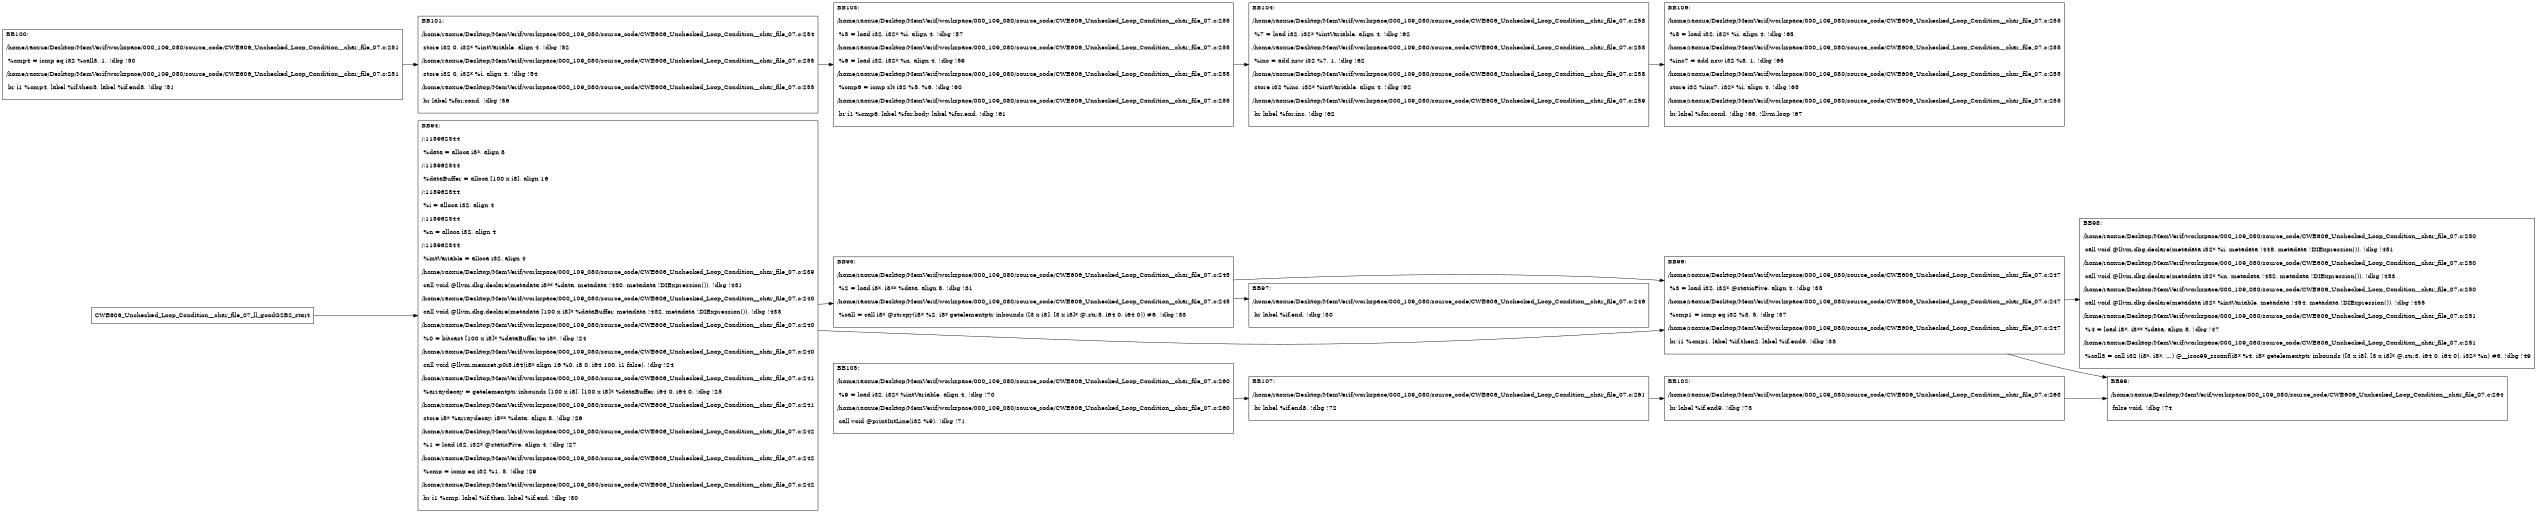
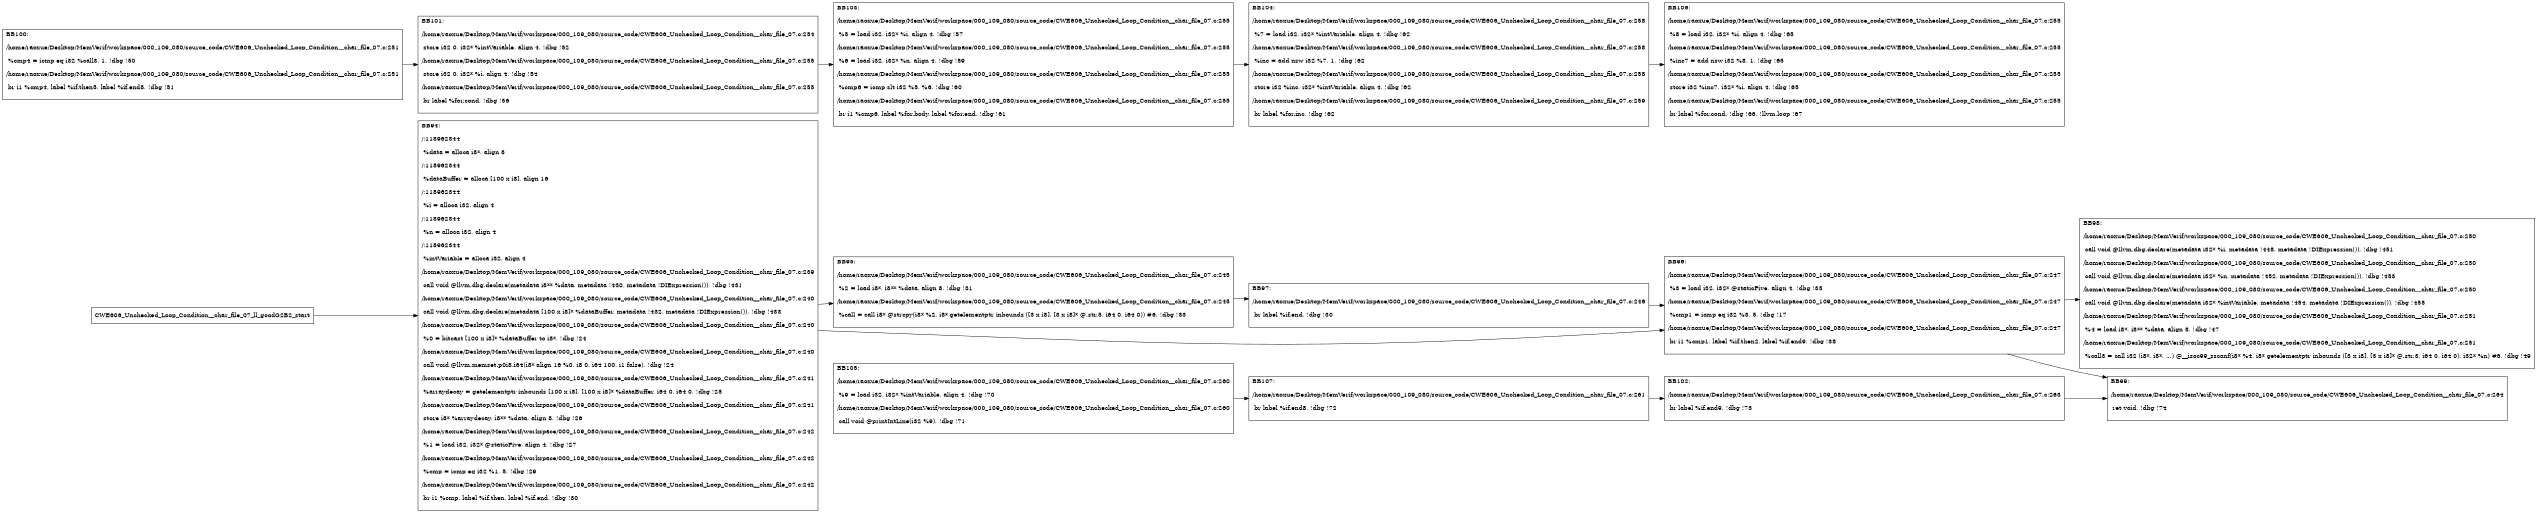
(1447, 275) -> (1654, 305)
(1727, 315) -> (1727, 315)
(2142, 408) -> (2139, 408)
